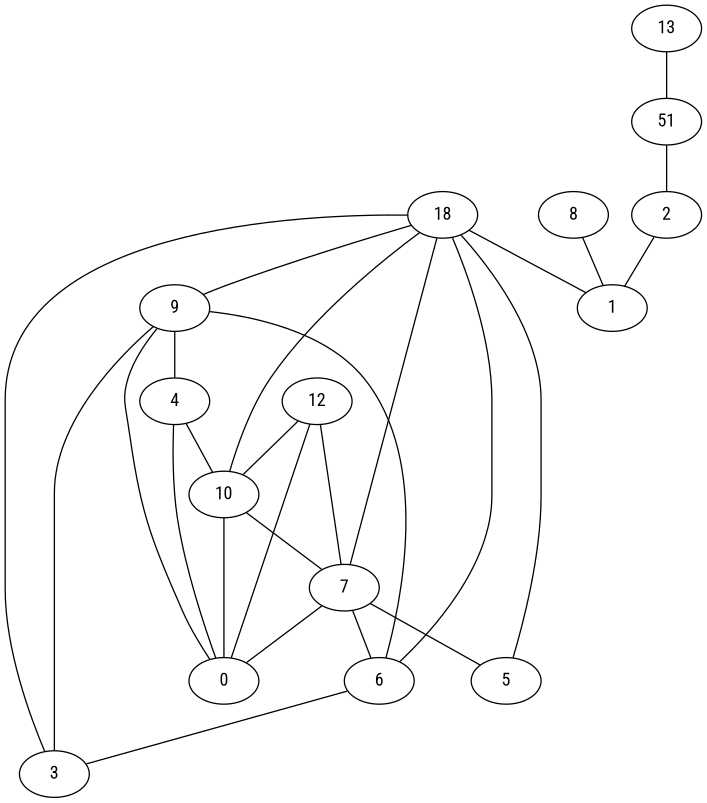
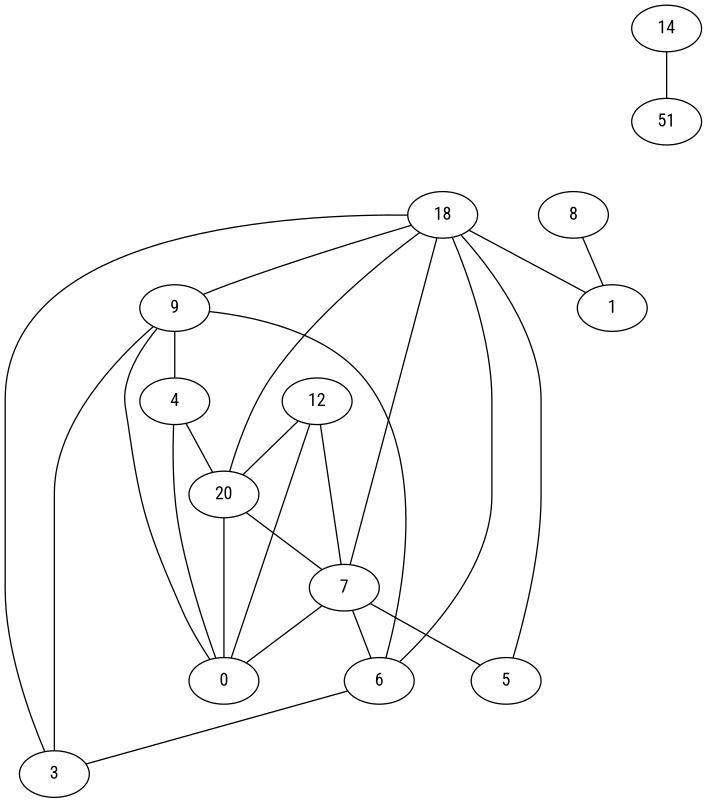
(667, 28) -> (667, 28)
(667, 215) -> none
(224, 494) -> (224, 494)
